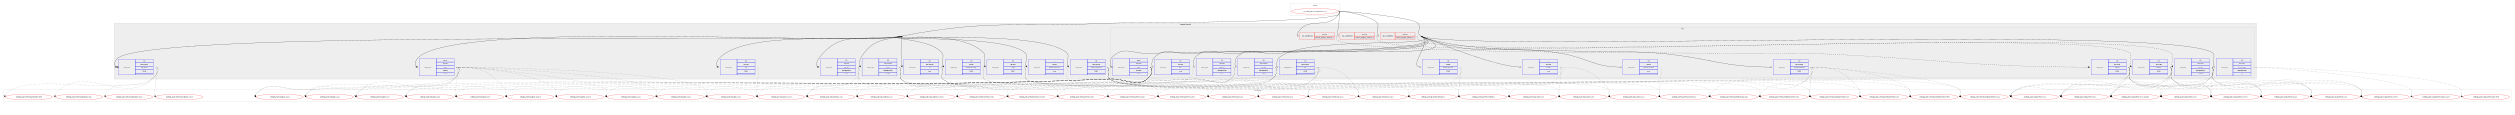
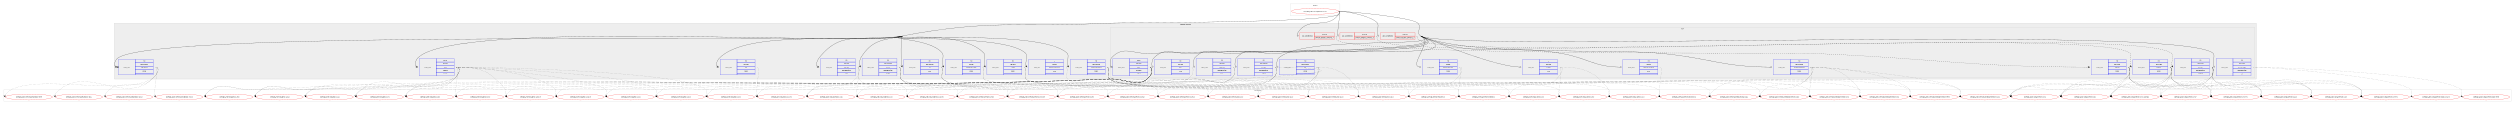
none -> (229, 97)
